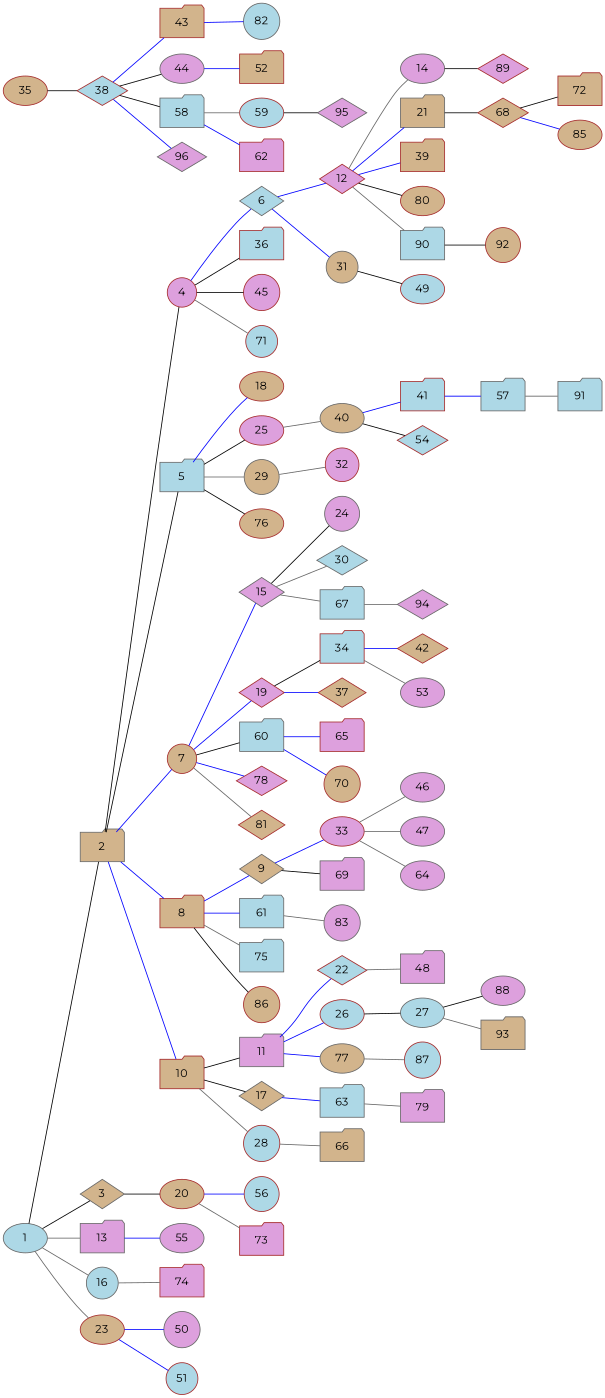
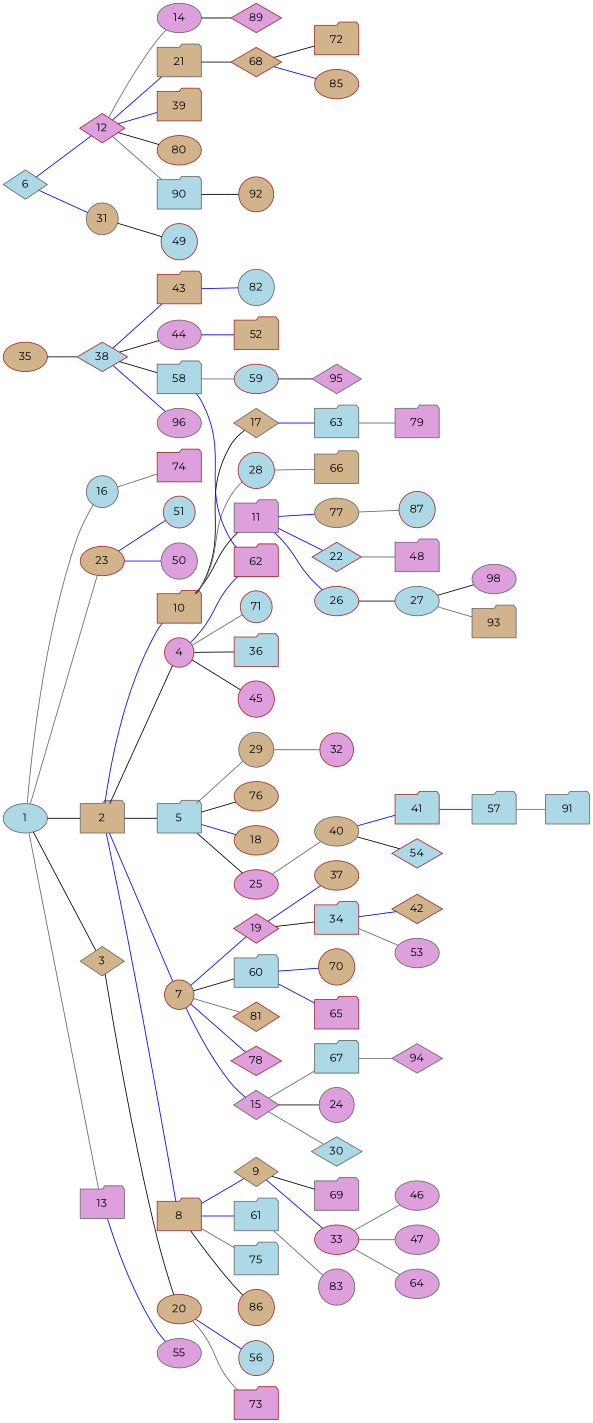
(182, 157) -> (179, 423)
(219, 243) -> (214, 610)
(423, 289) -> (179, 242)
(342, 693) -> (337, 875)
(503, 991) -> (494, 579)
